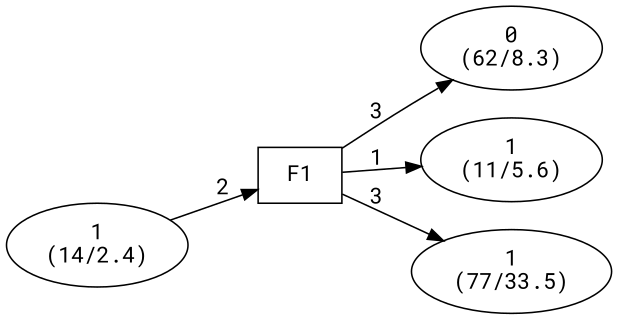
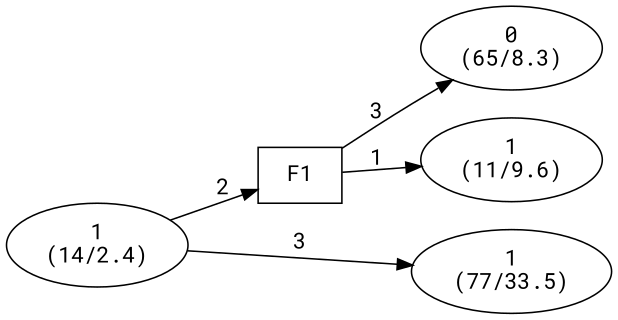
(512, 48) -> (512, 48)
(512, 160) -> (512, 160)
(386, 214) -> (292, 258)
